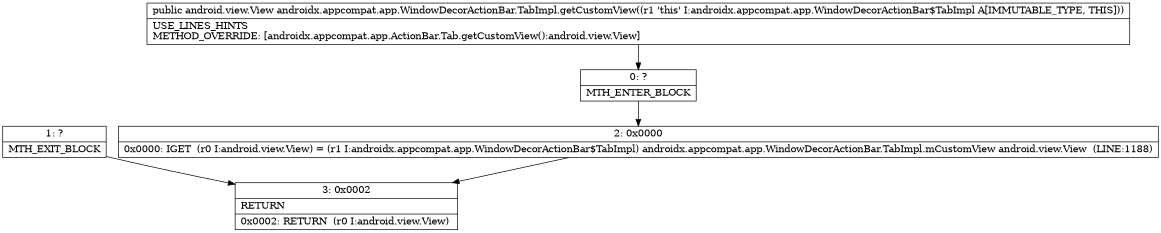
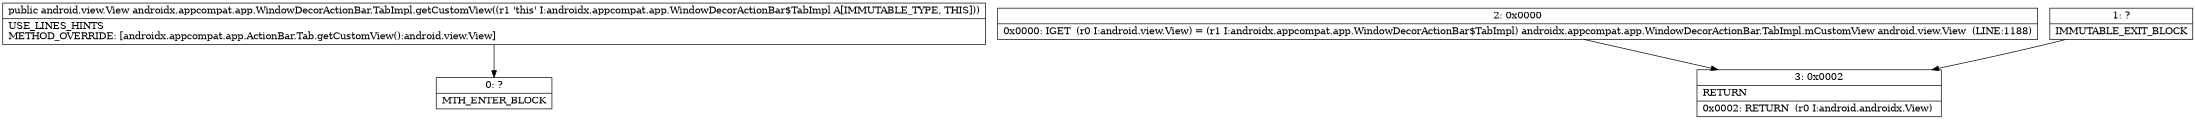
(638, 110) -> none
(54, 149) -> (2121, 31)
(346, 222) -> (1819, 109)
